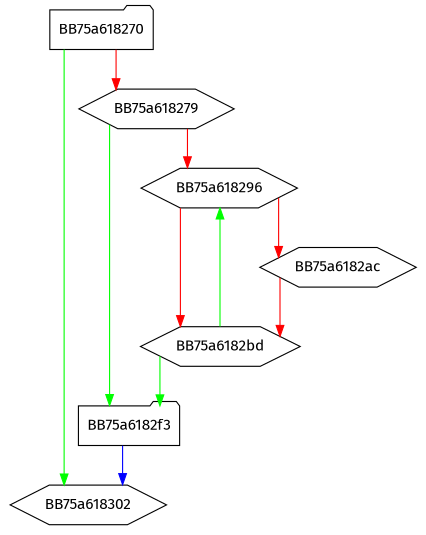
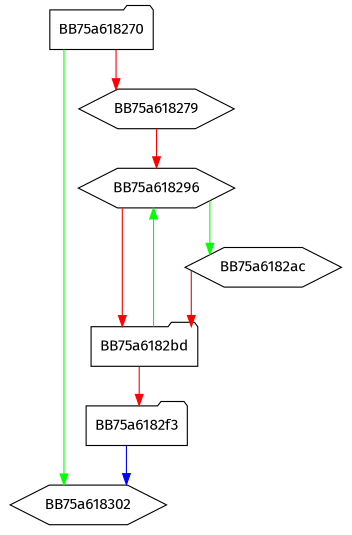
(279, 222) -> (210, 222)
(110, 260) -> none
(220, 346) -> (144, 346)
(160, 376) -> (139, 380)
